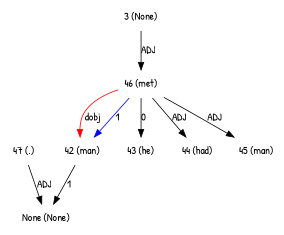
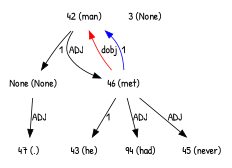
(141, 47) -> (70, 58)
(144, 118) -> (108, 118)
(197, 151) -> (141, 151)
(257, 151) -> (202, 151)
(34, 181) -> (31, 114)
